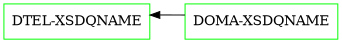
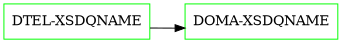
(172, 15) -> (163, 28)
